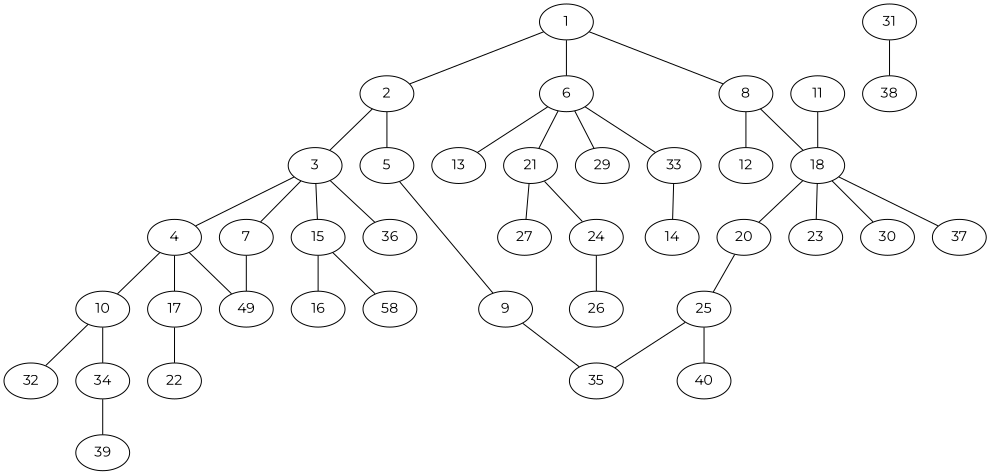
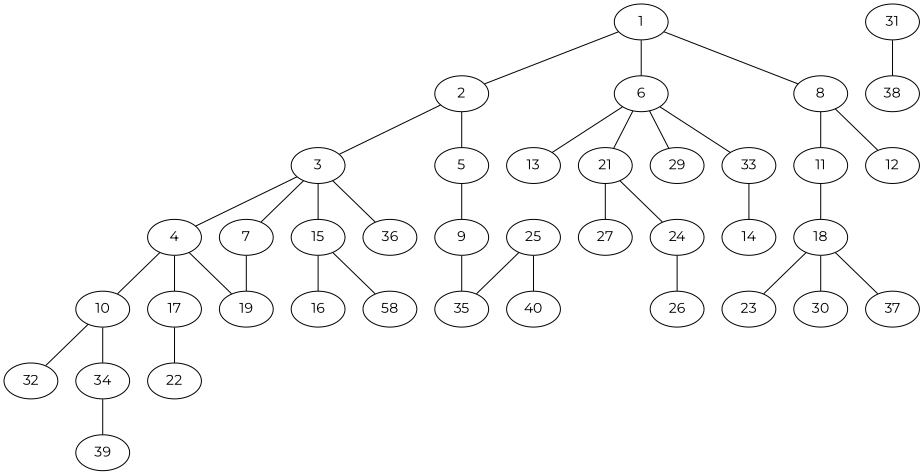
(782, 130) -> (821, 130)
(744, 237) -> none
(246, 309) -> (246, 309)
